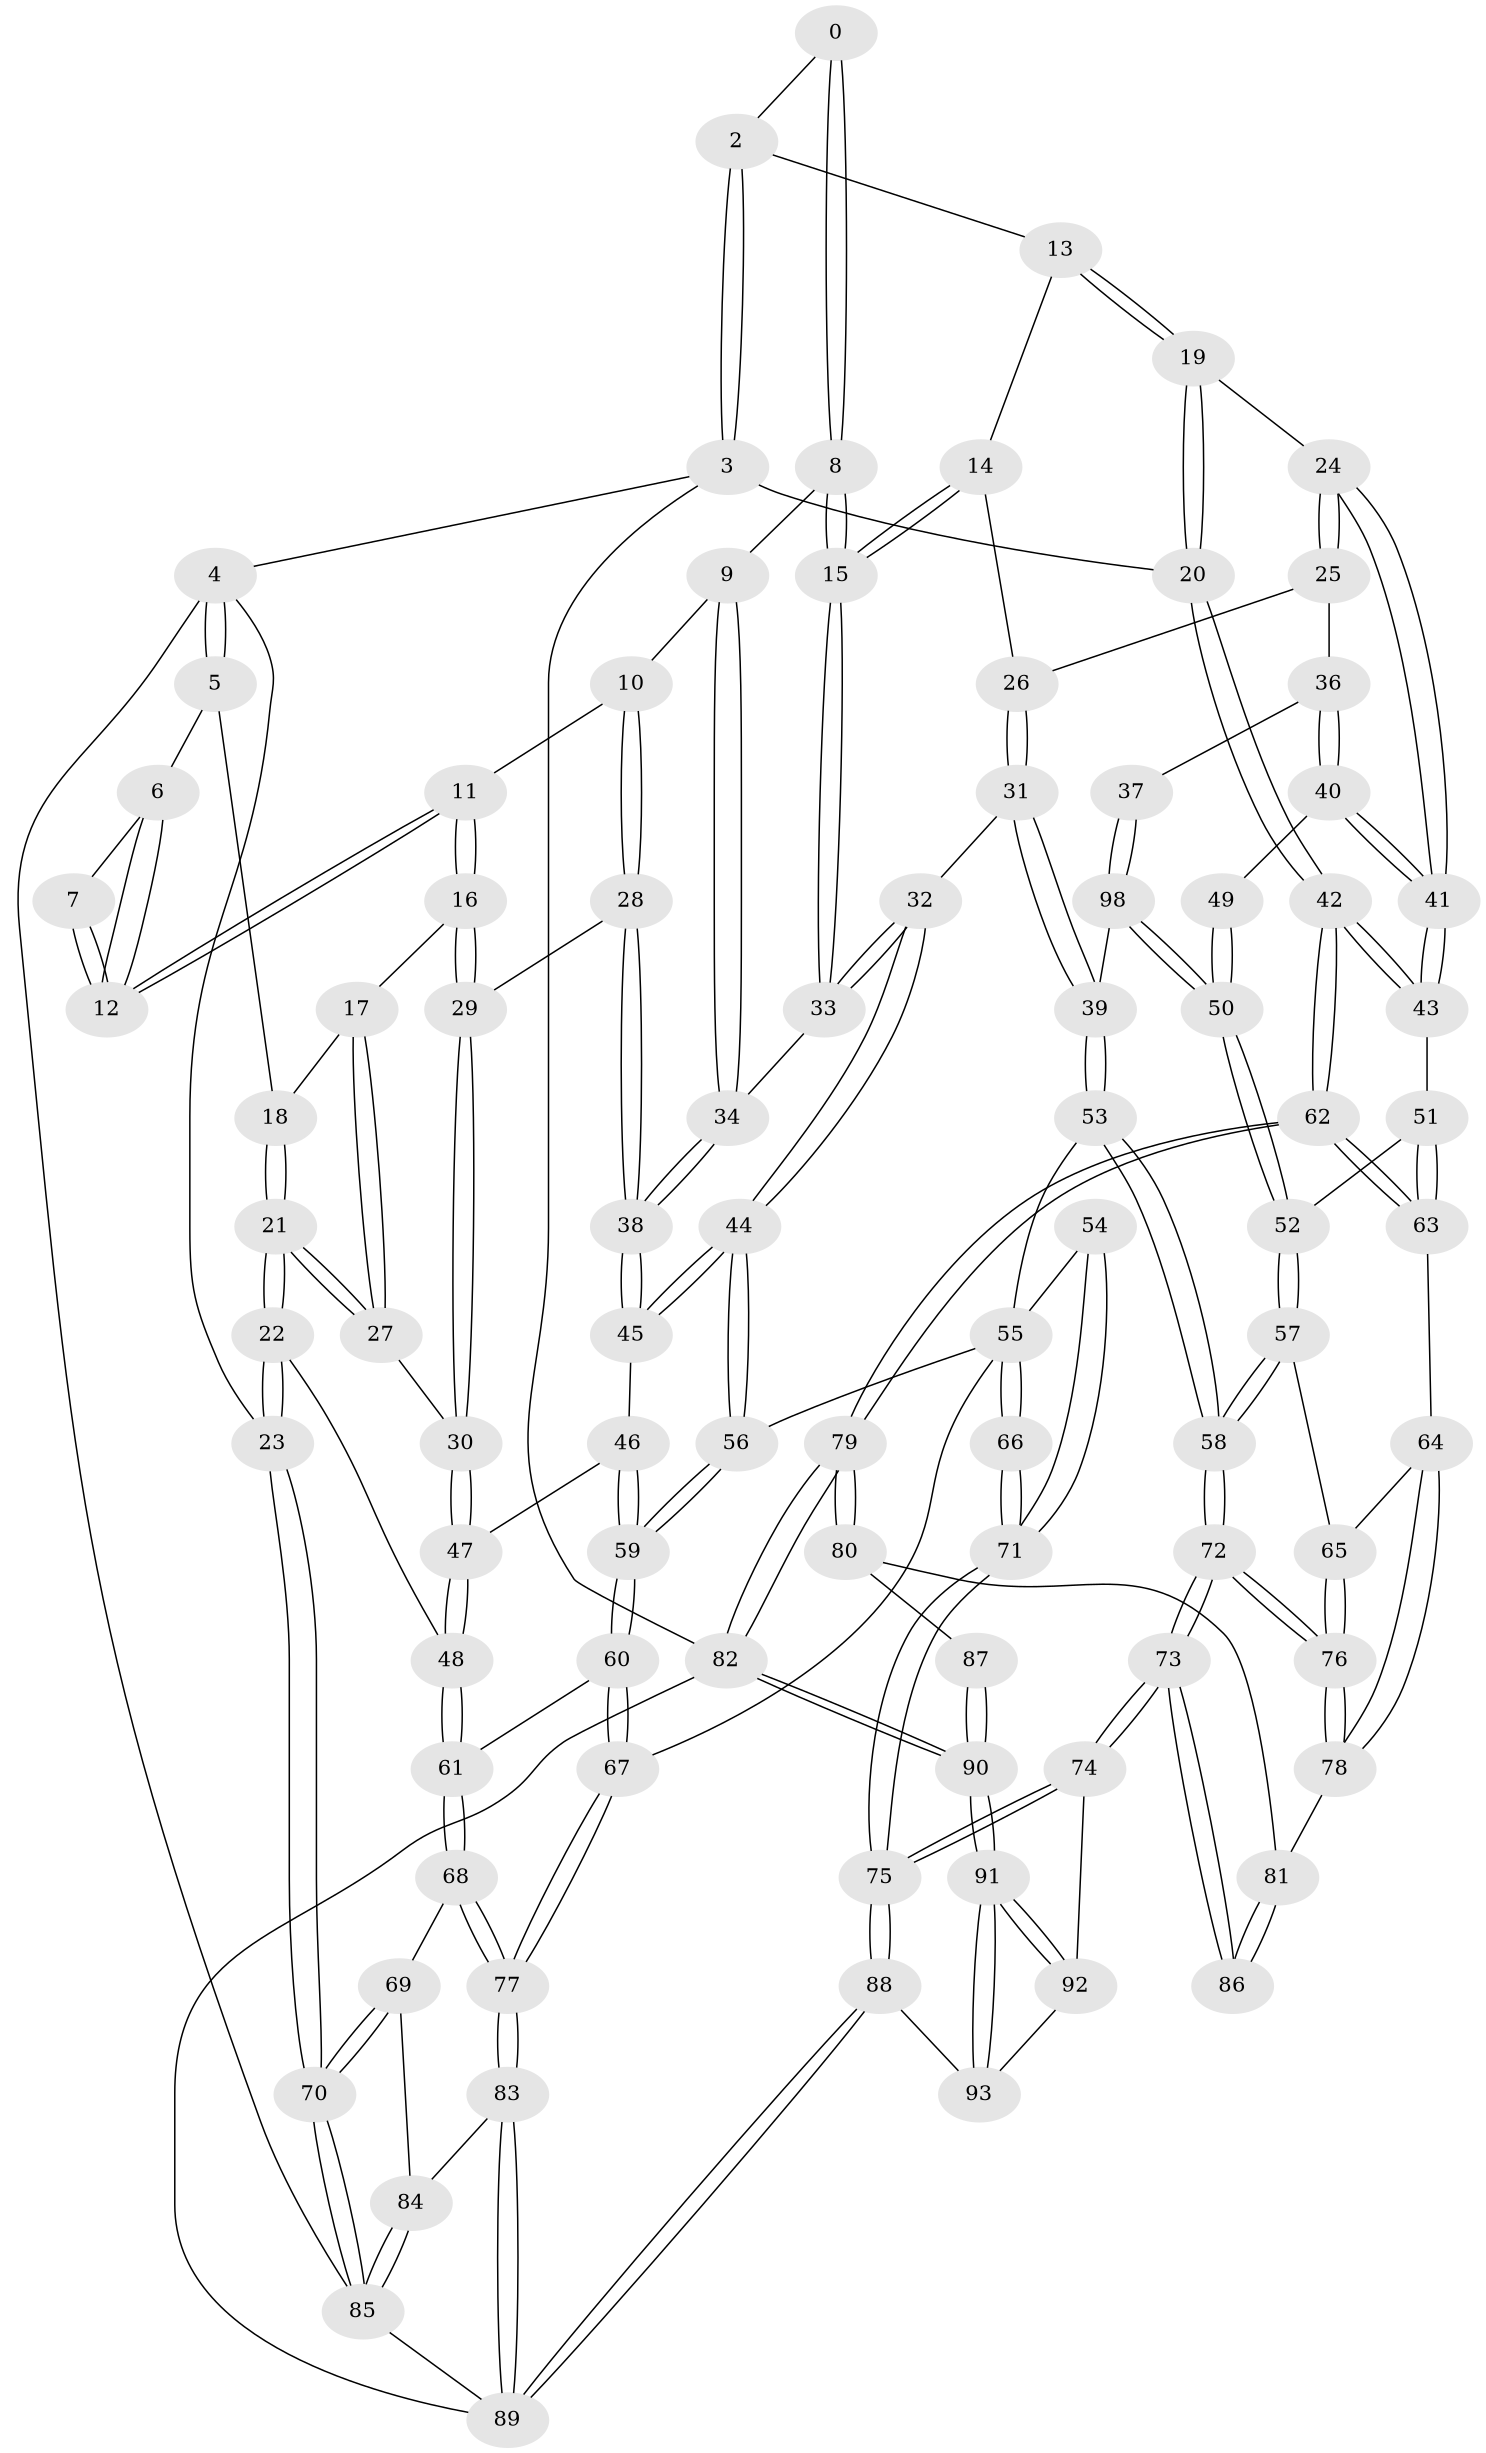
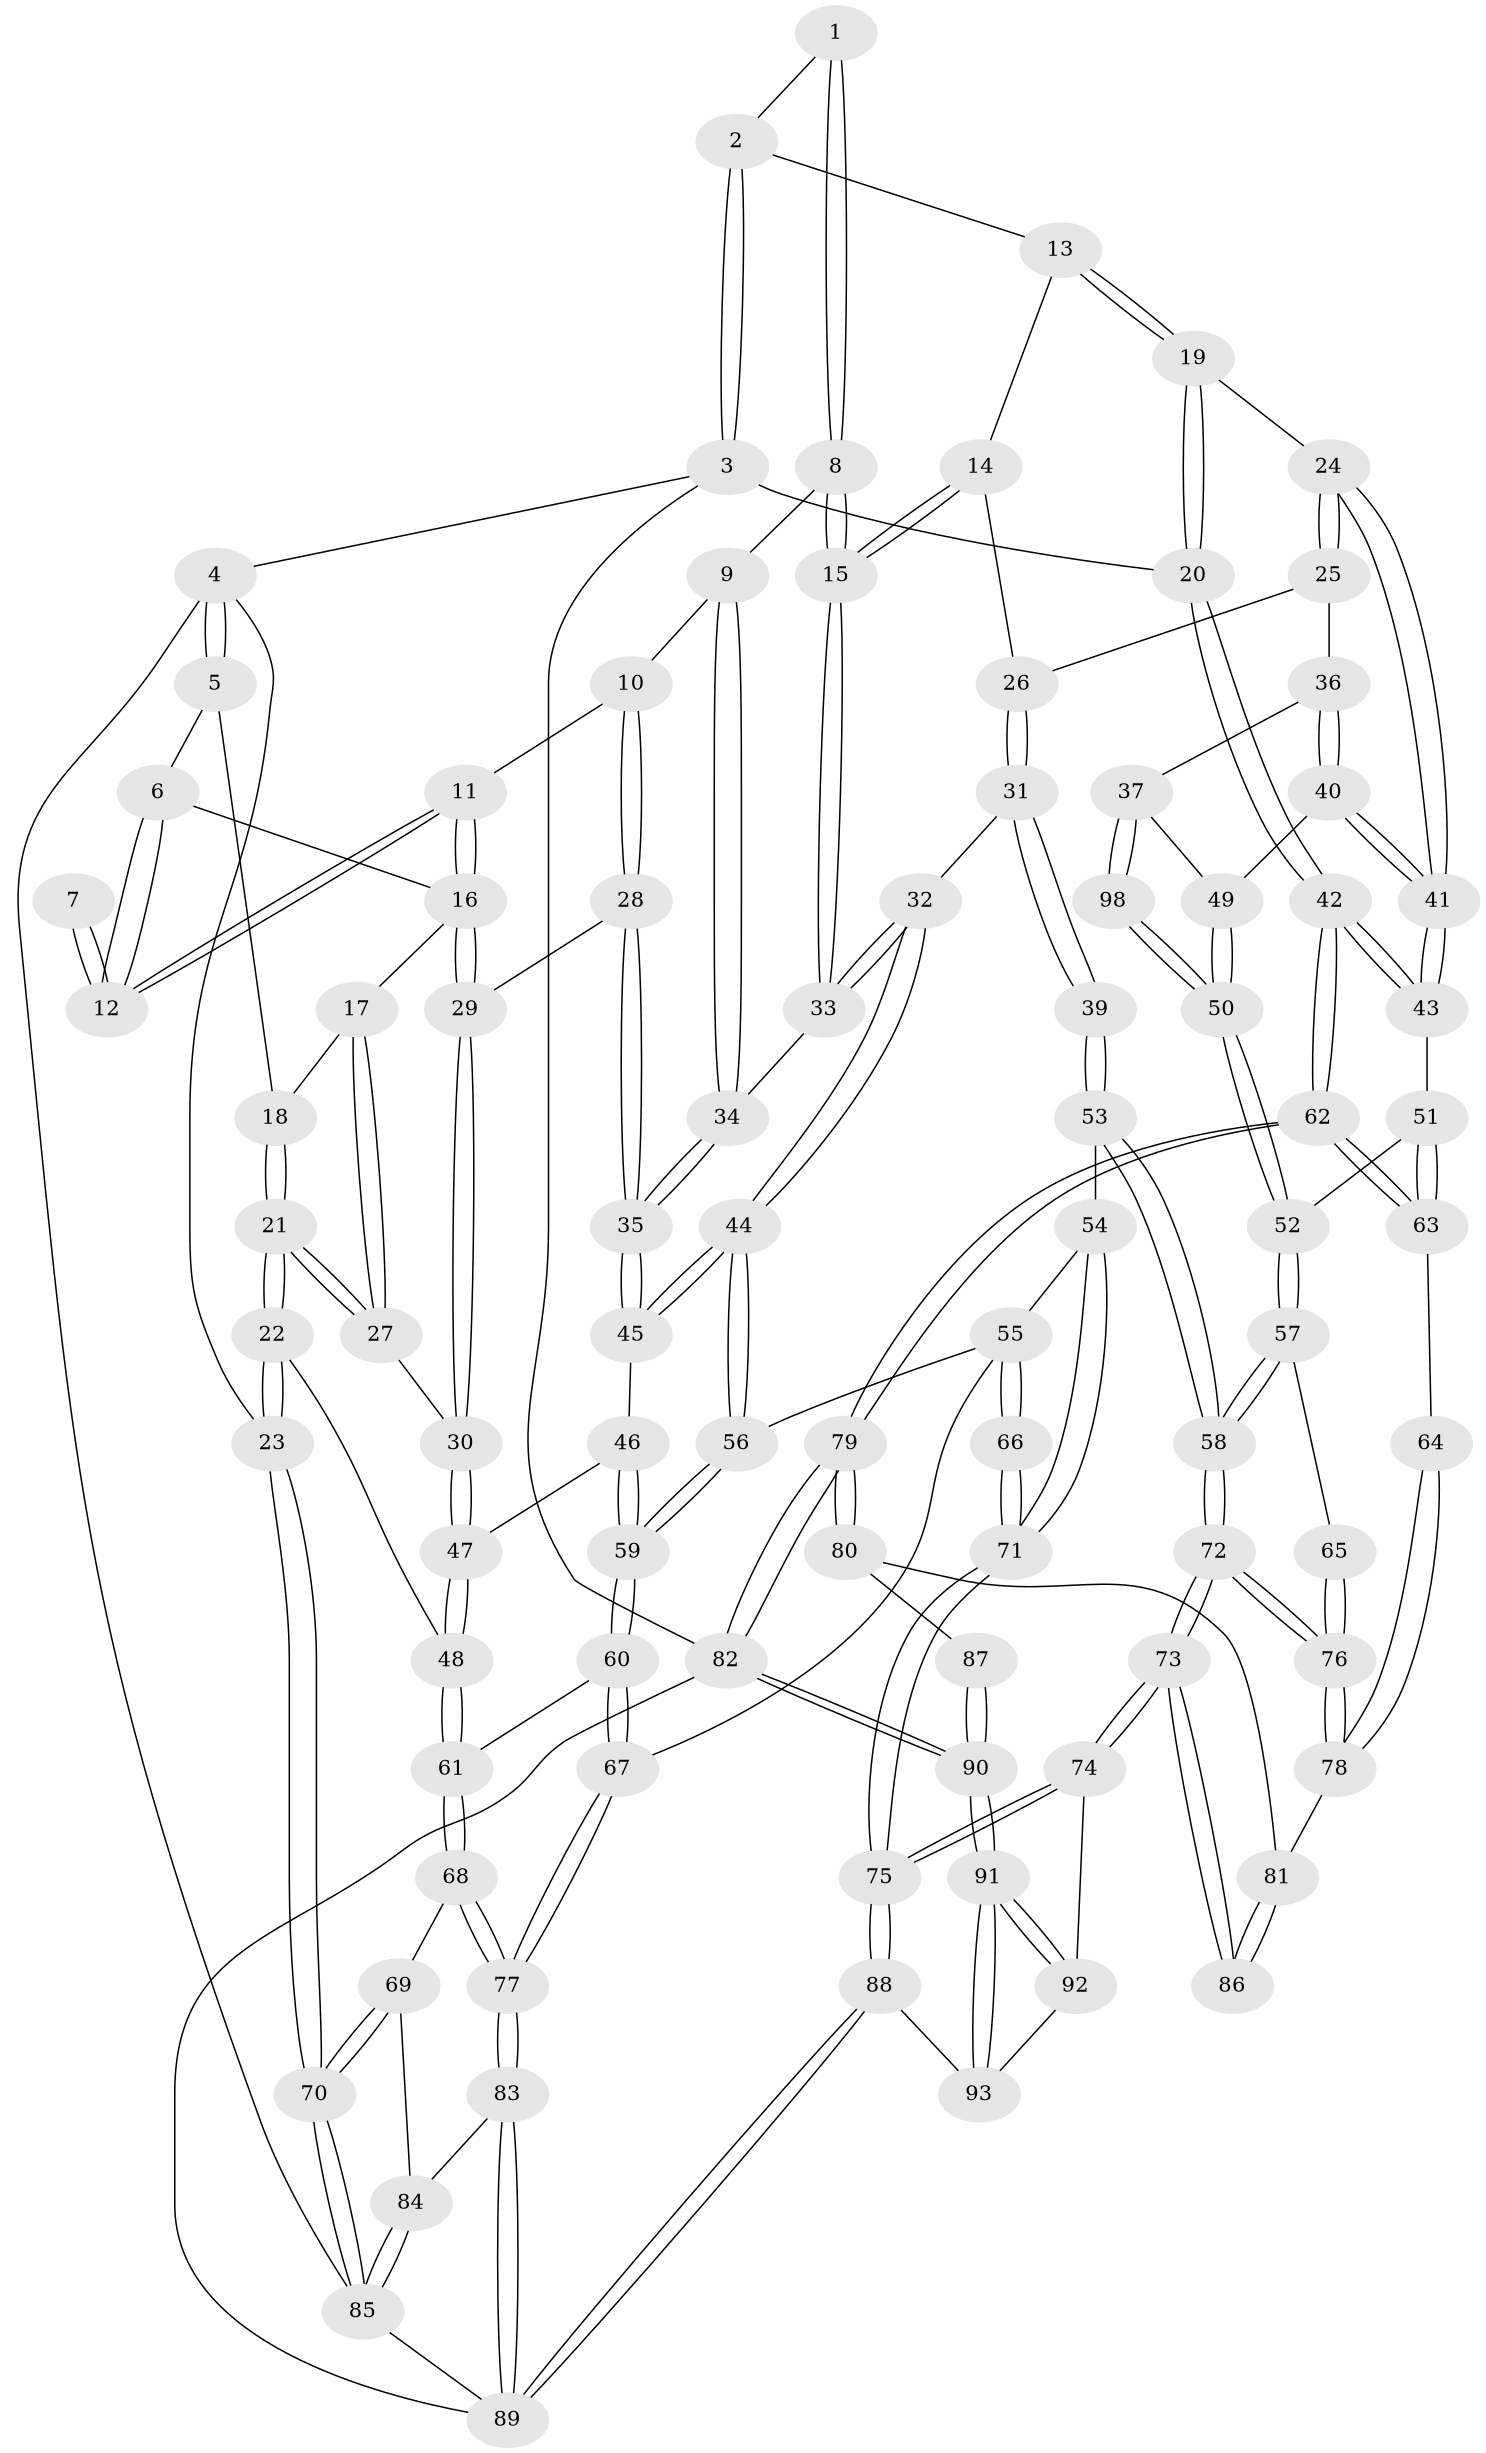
(836, 33) -> (836, 33)
(116, 847) -> (312, 847)
none -> (1177, 847)
(1105, 955) -> none
(631, 1227) -> (631, 1227)
(1031, 1229) -> (1096, 1173)
(1383, 1498) -> none
